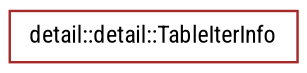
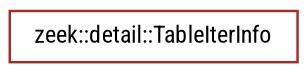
(154, 37) -> (154, 37)
